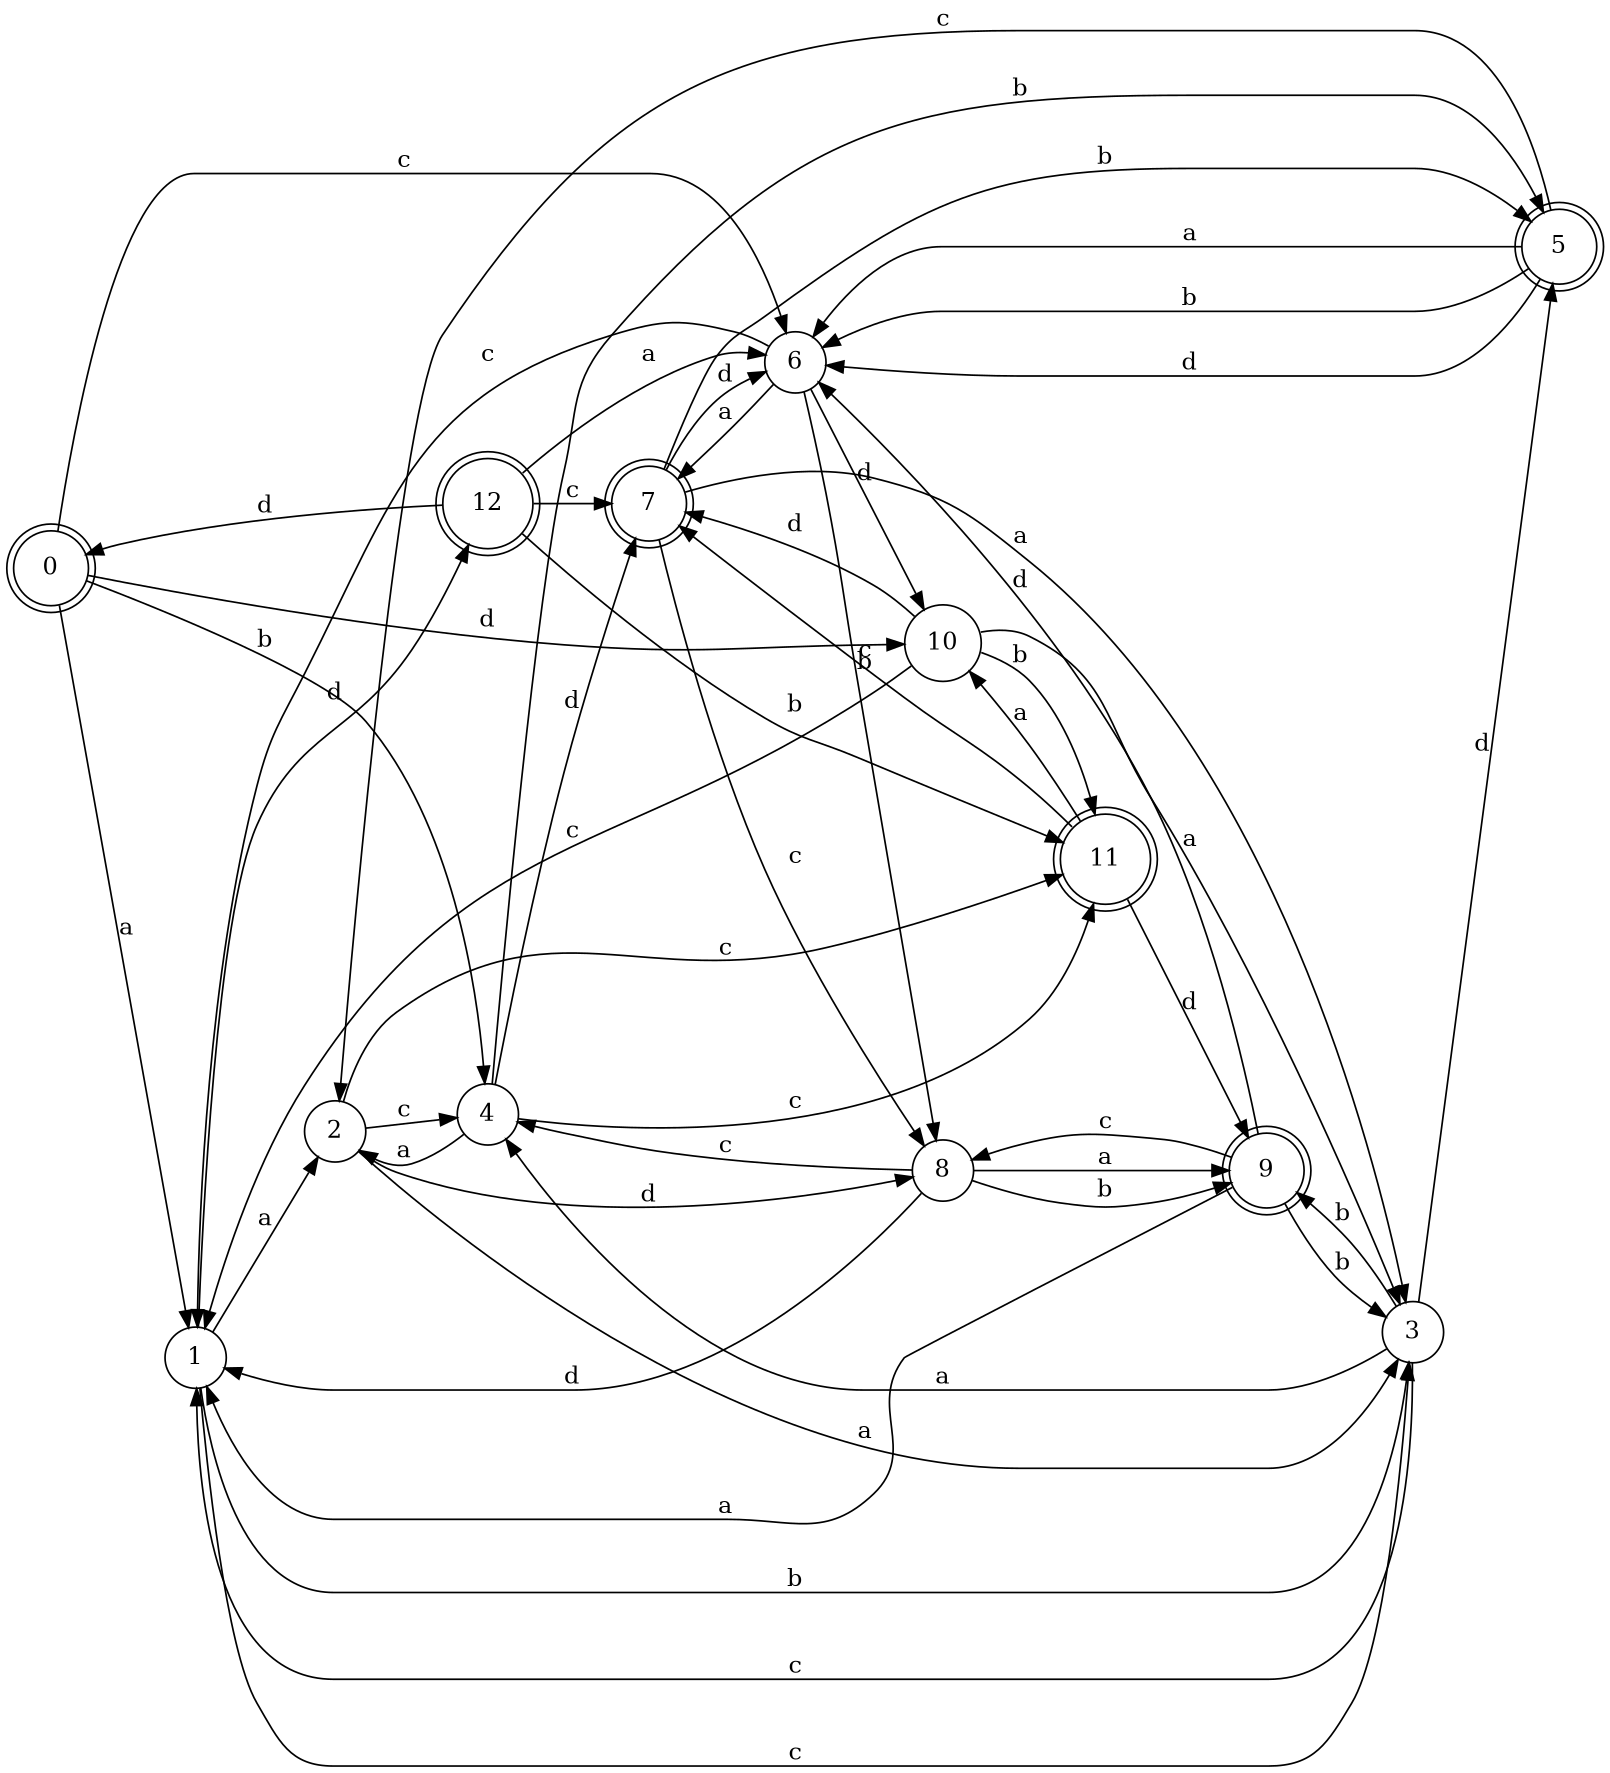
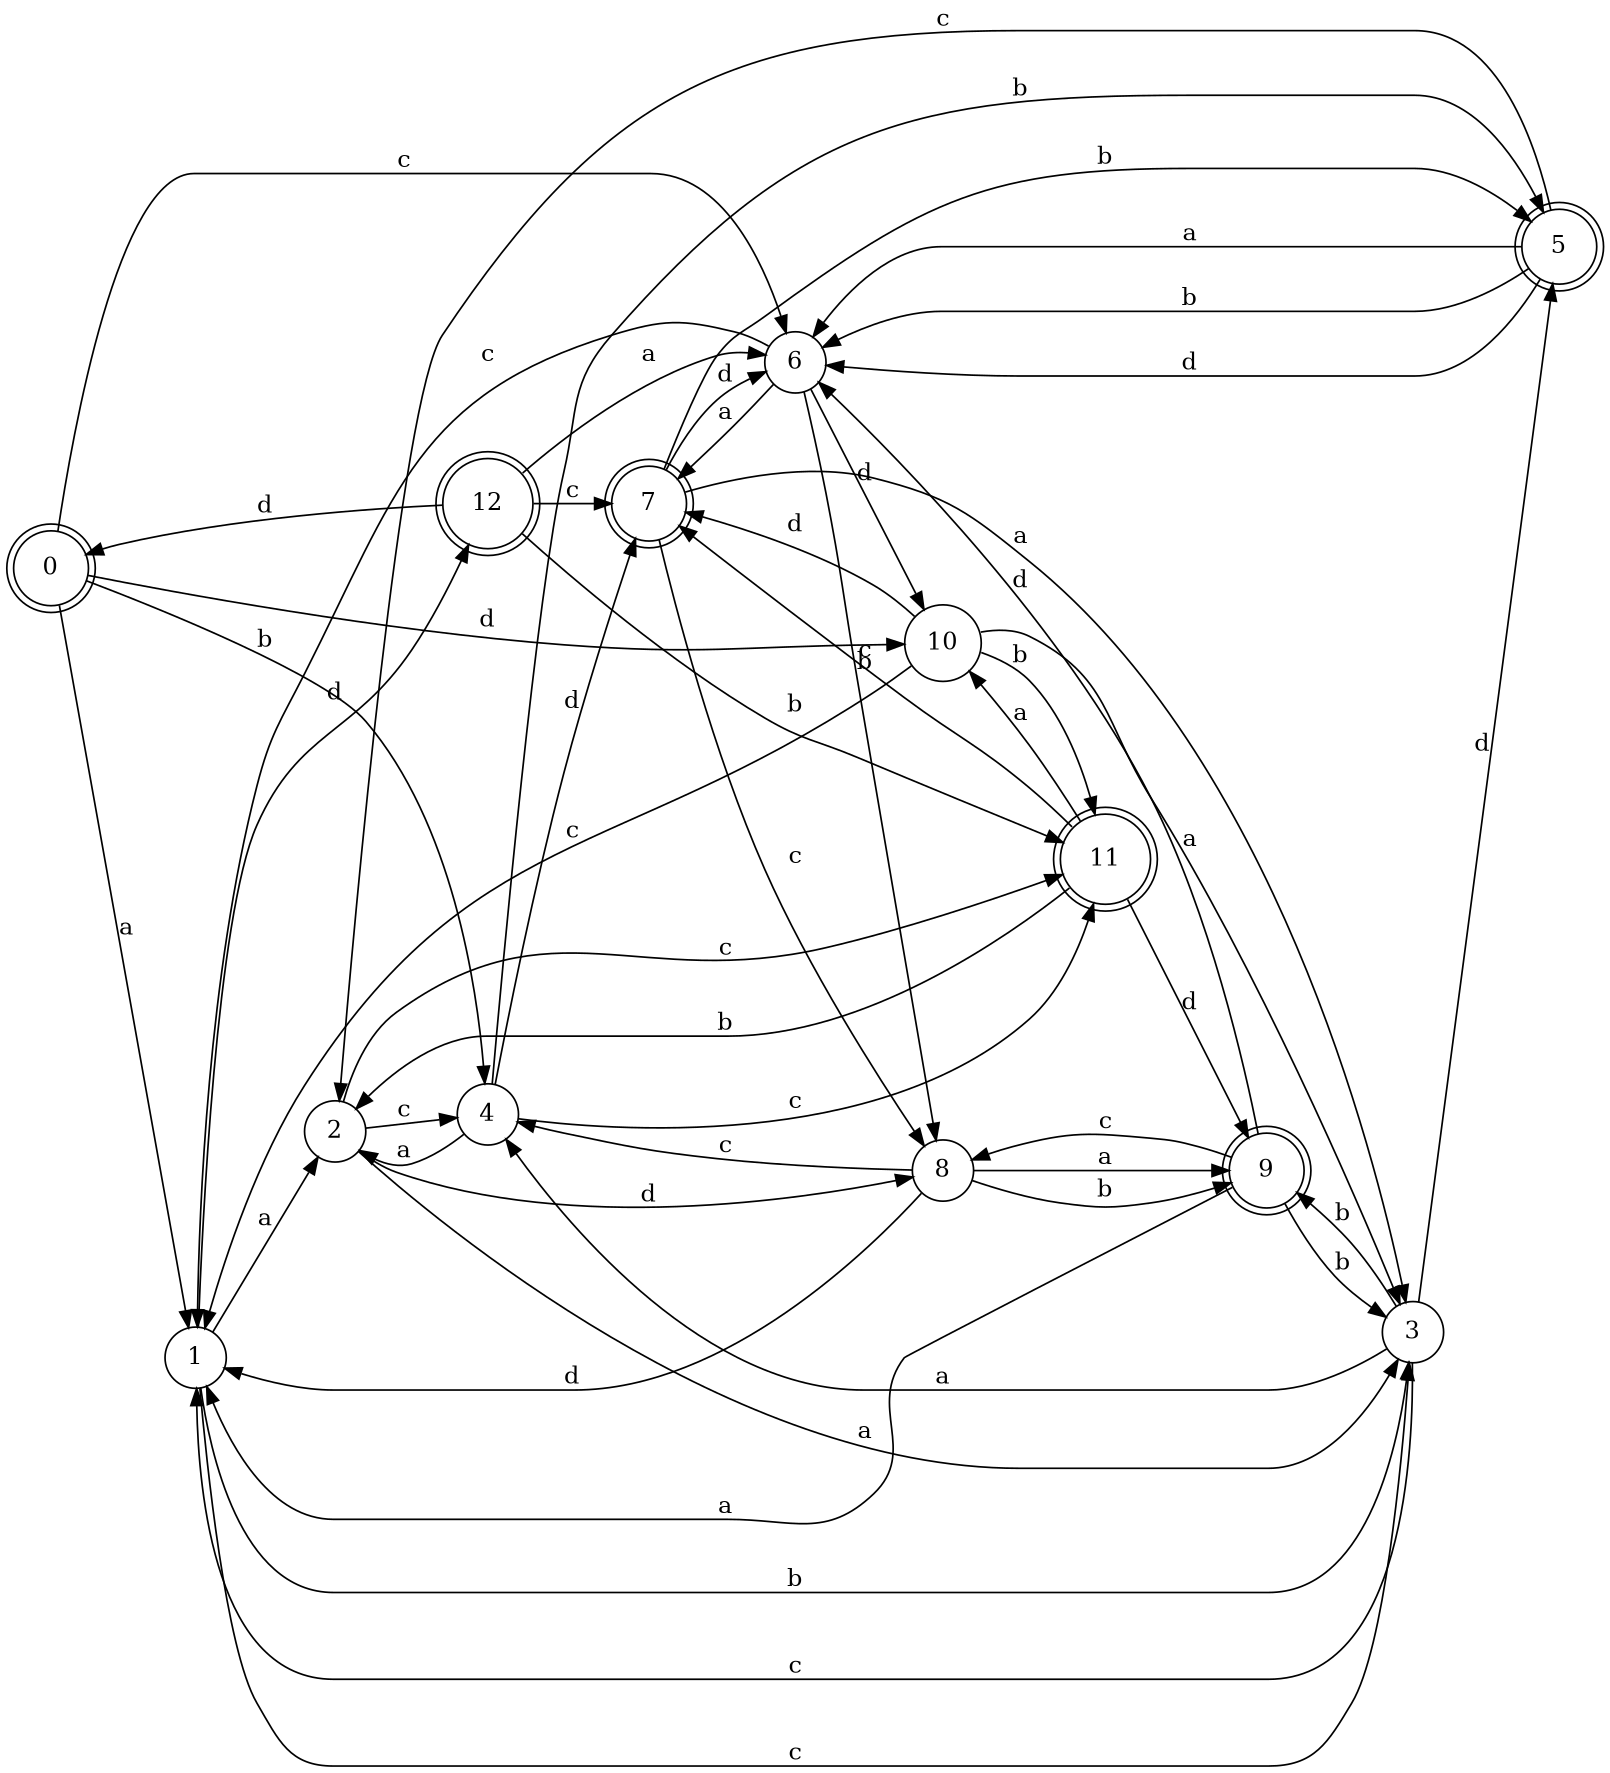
none -> (729, 1036)
